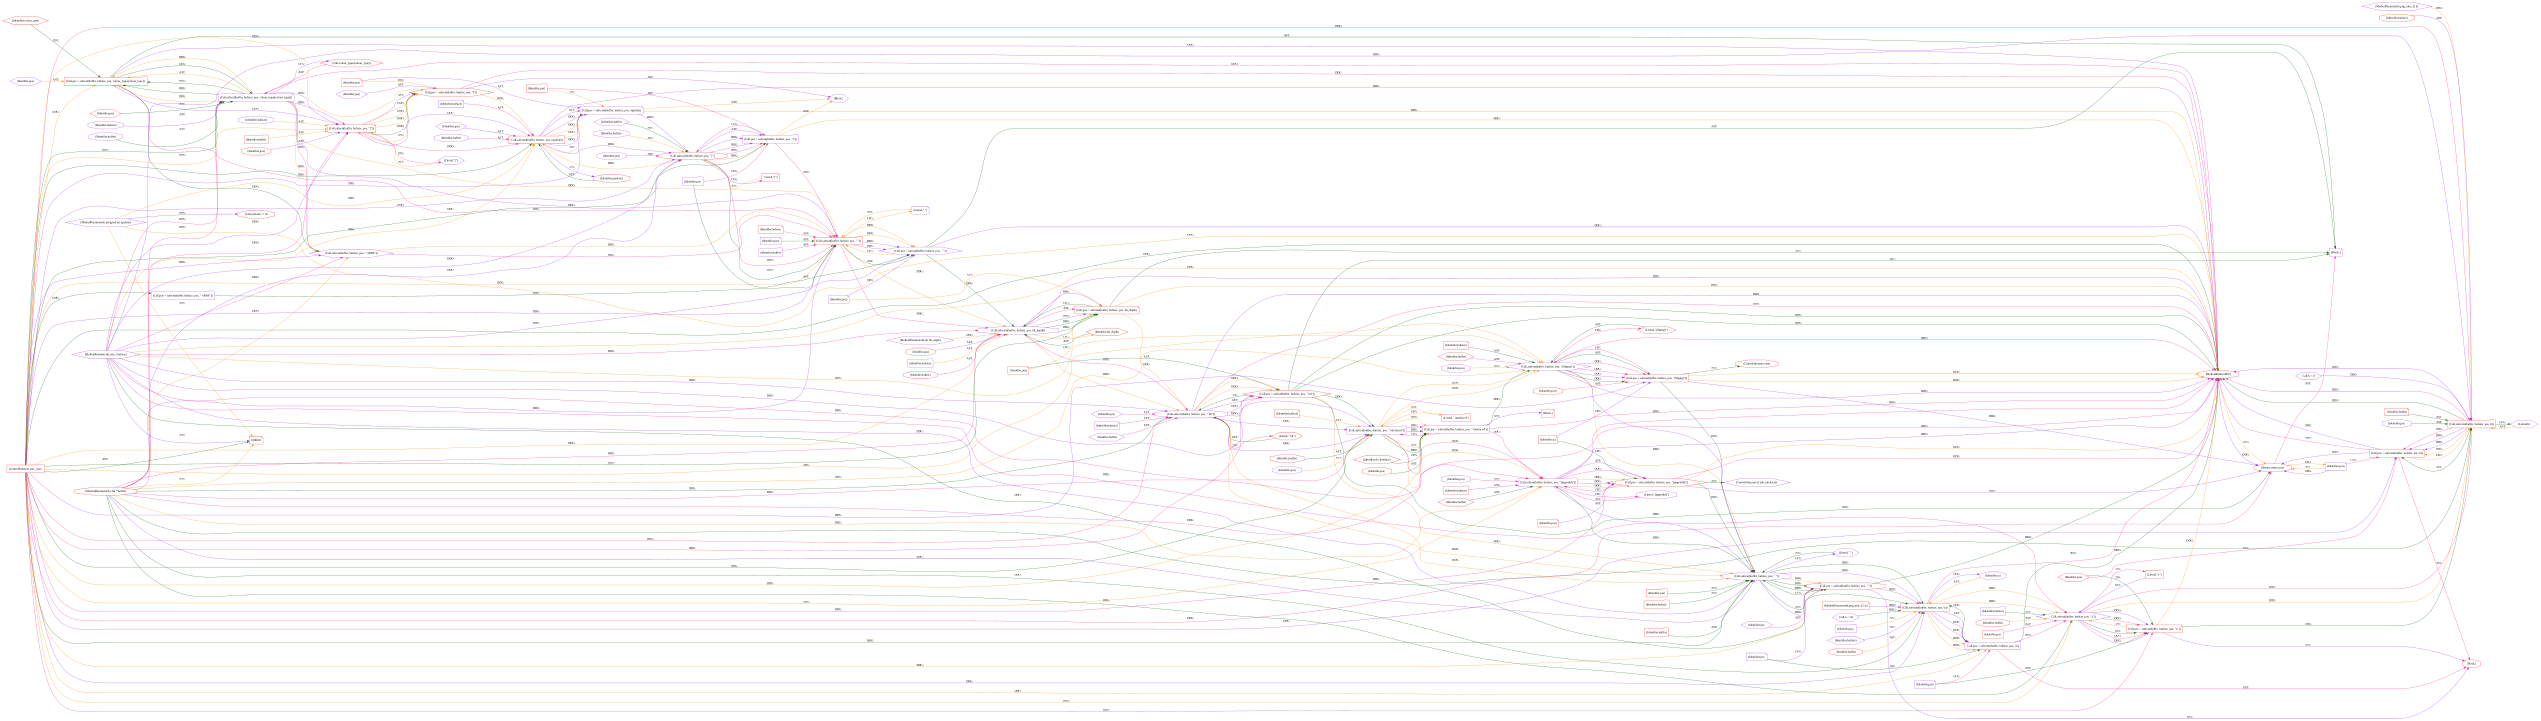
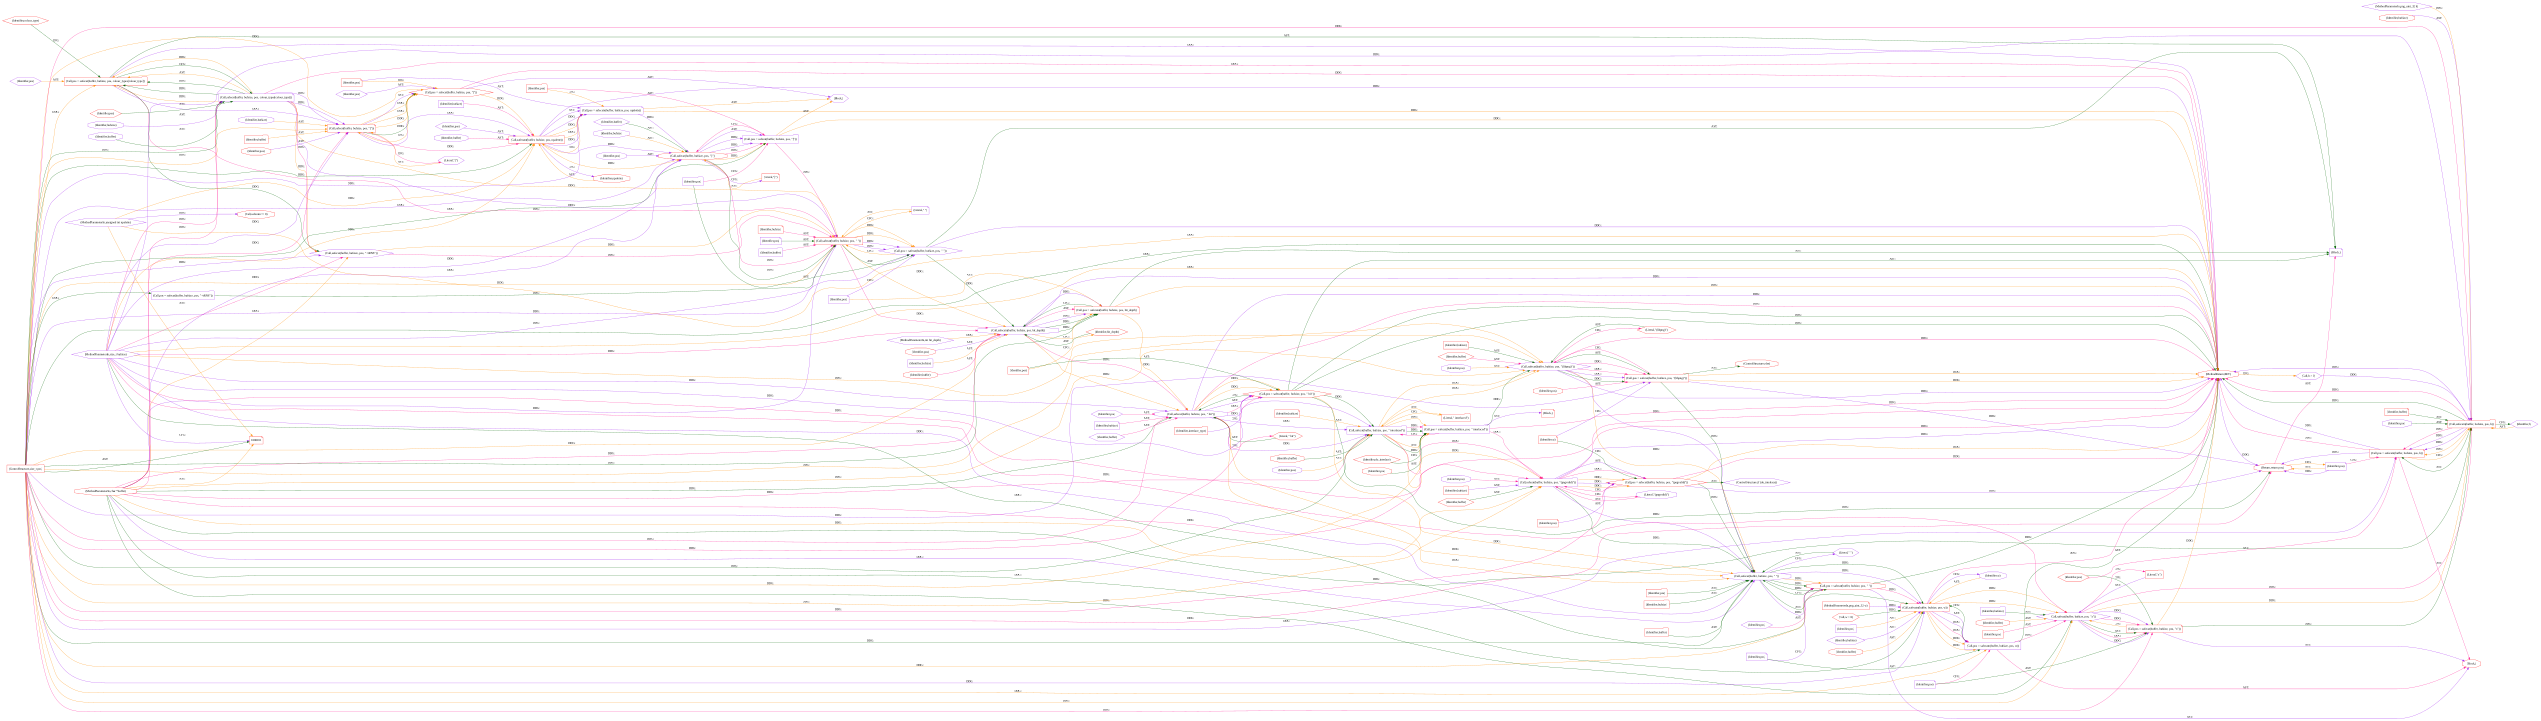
(352, 63) -> none
(562, 172) -> (562, 172)
(2524, 424) -> (2524, 424)
(2232, 426) -> (2266, 375)
none -> (1191, 431)
(183, 435) -> (183, 435)
(2118, 550) -> (2118, 550)
(1846, 617) -> (1846, 617)
